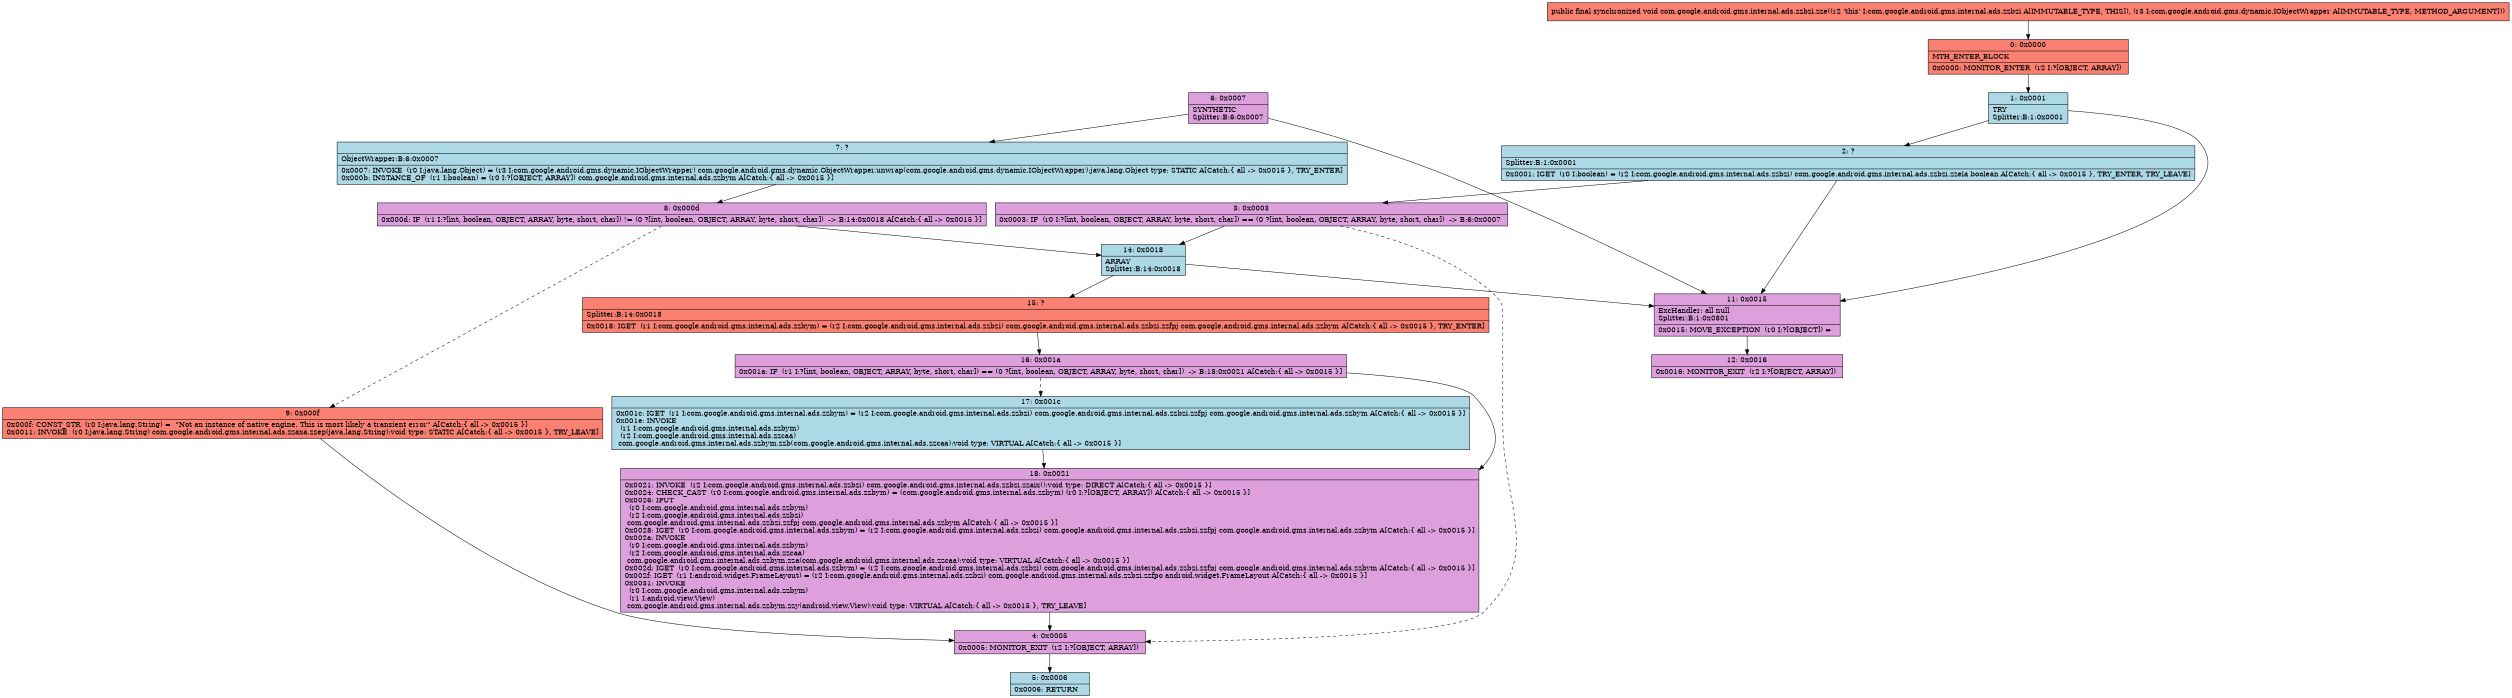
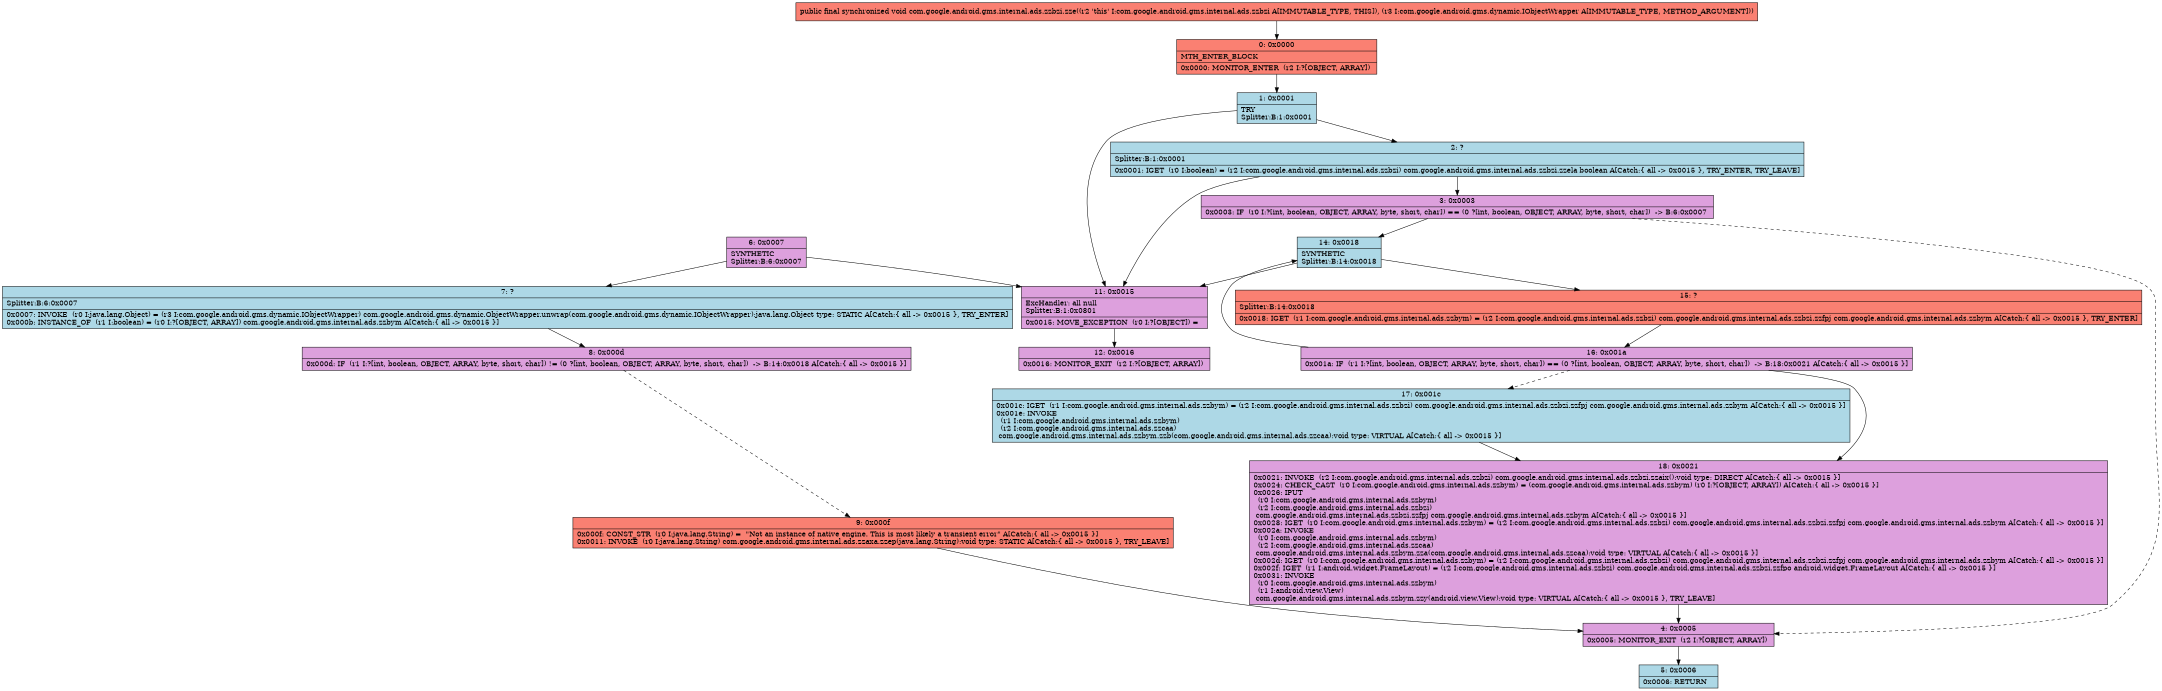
(390, 159) -> (42, 303)
(946, 240) -> (1222, 314)
(1118, 262) -> (1323, 254)
